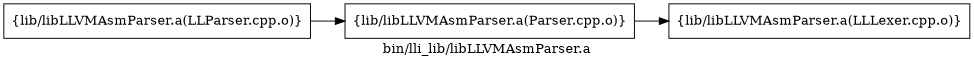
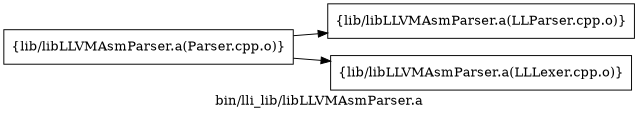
(323, 21) -> (306, 35)
